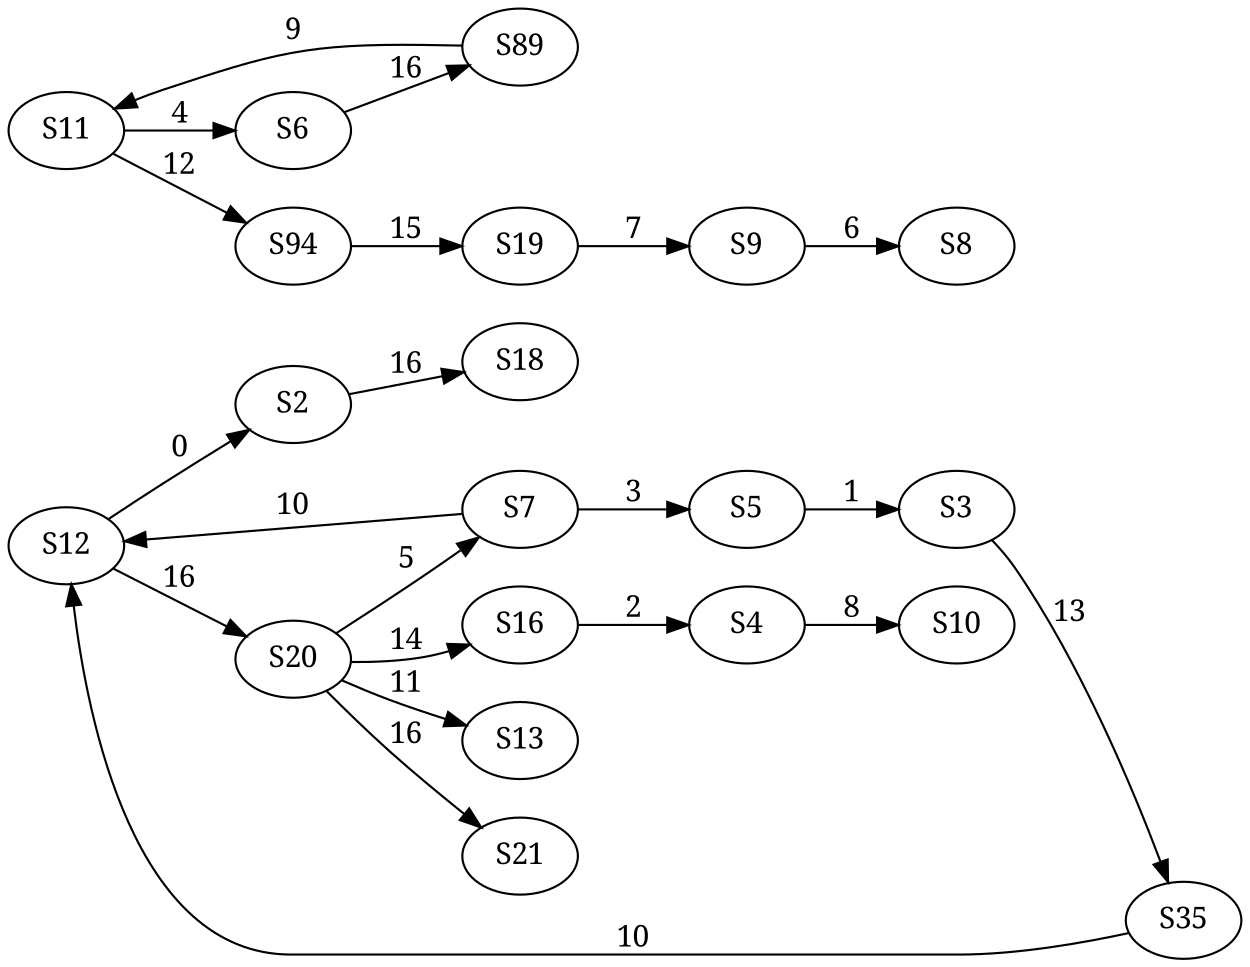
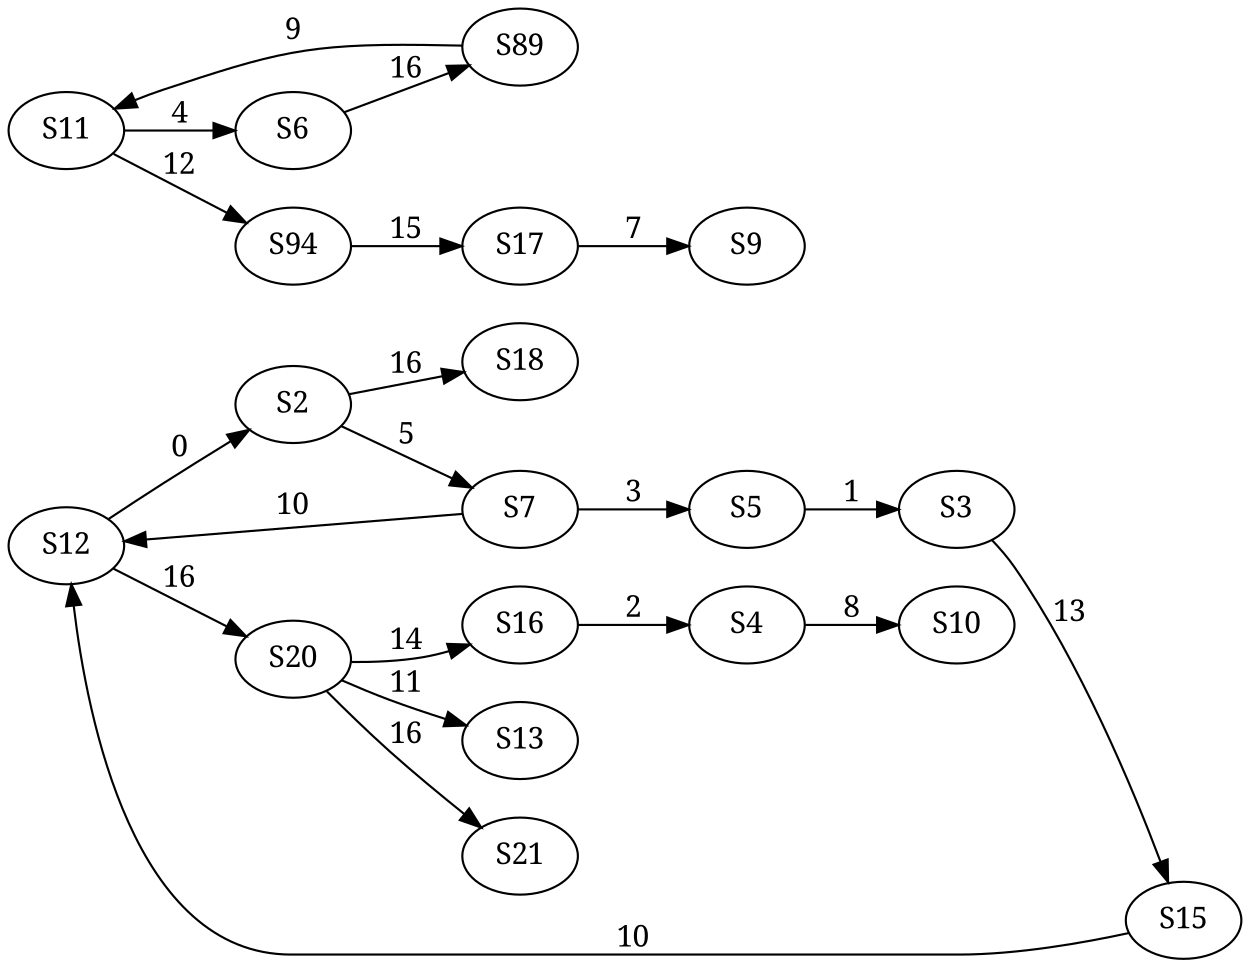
(520, 246) -> (520, 246)
(957, 246) -> none
(399, 592) -> (397, 452)
(1184, 920) -> (1184, 920)
